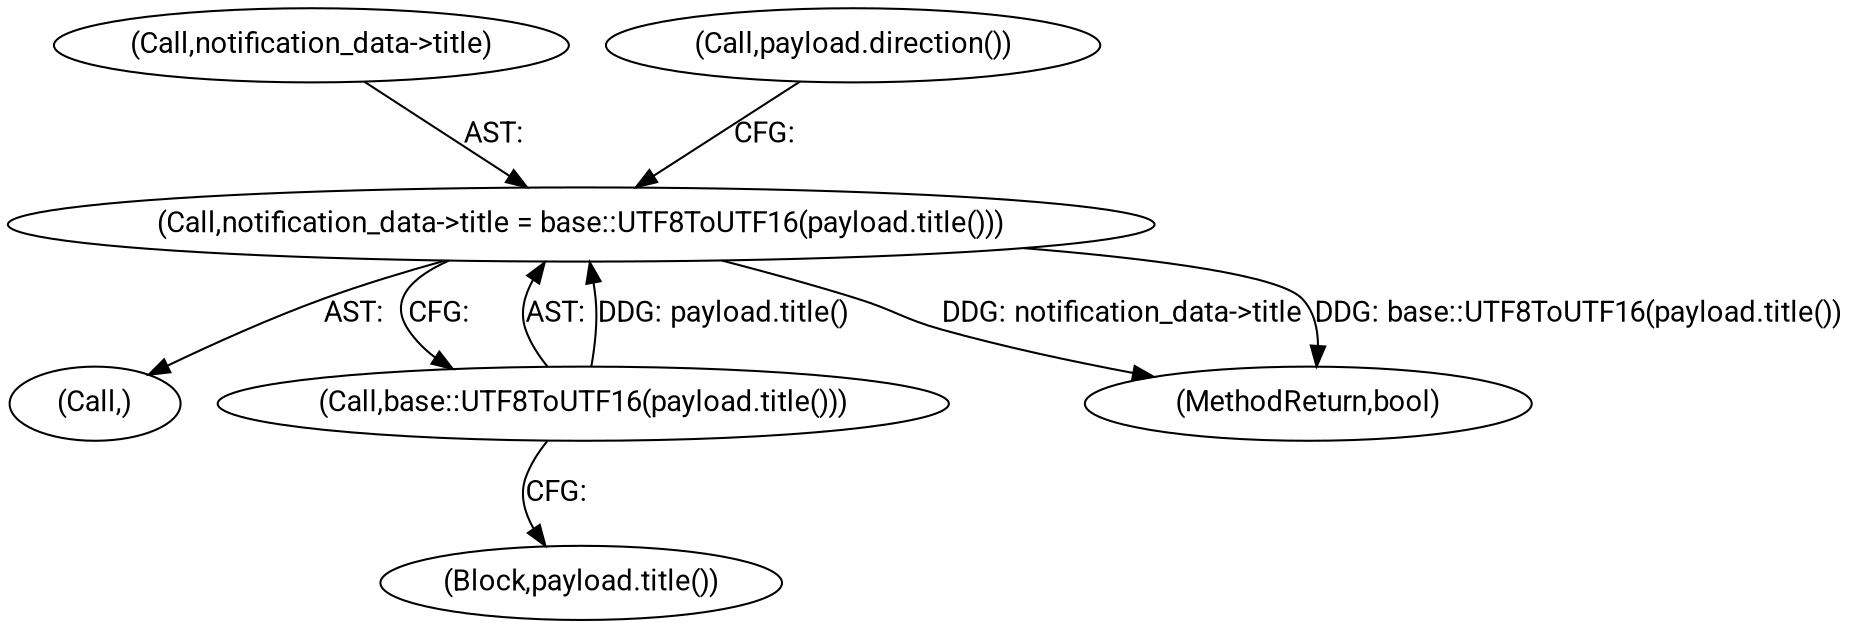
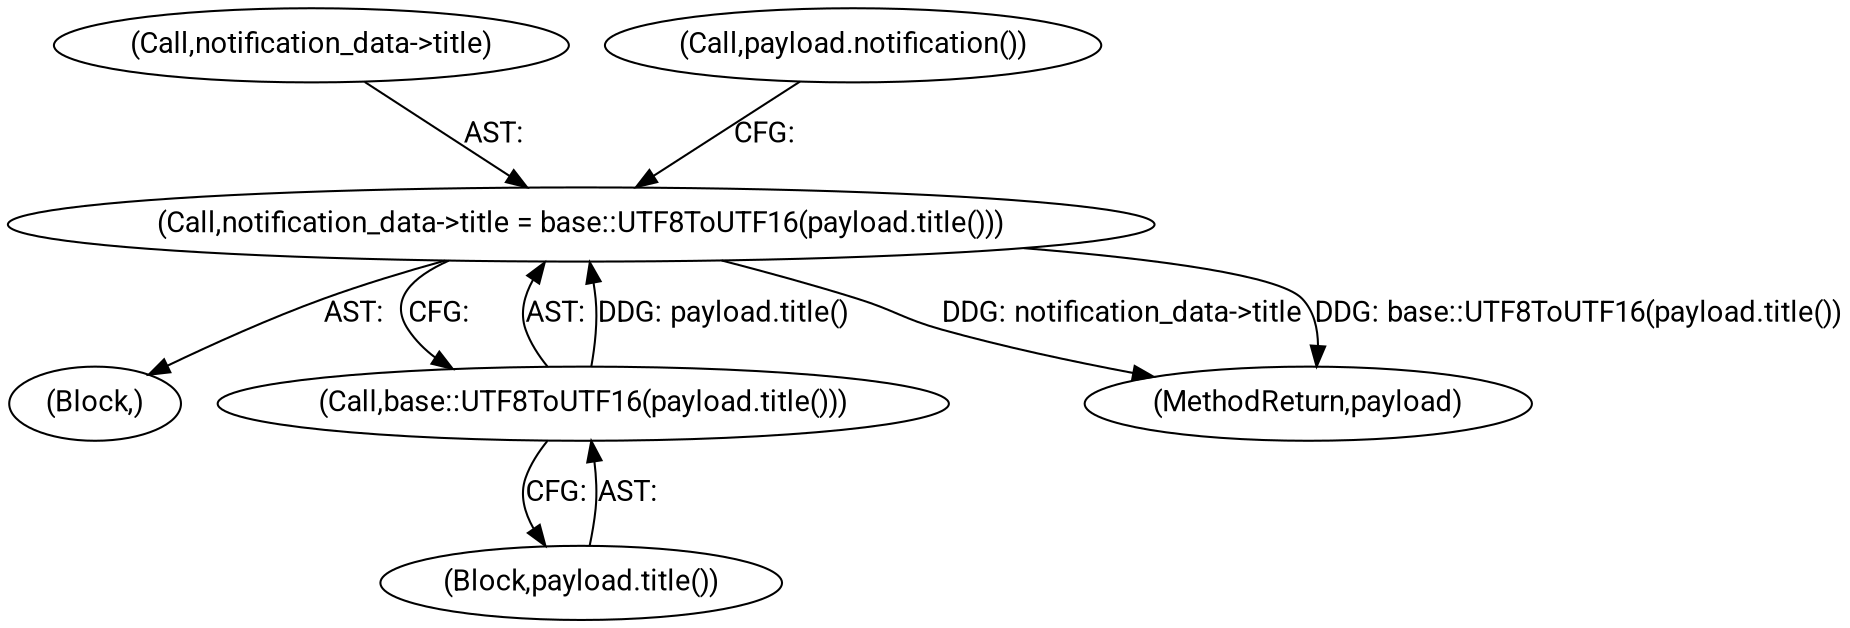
(853, 45) -> (853, 45)
(95, 404) -> (95, 404)
(1308, 404) -> (1308, 404)
none -> (596, 504)
